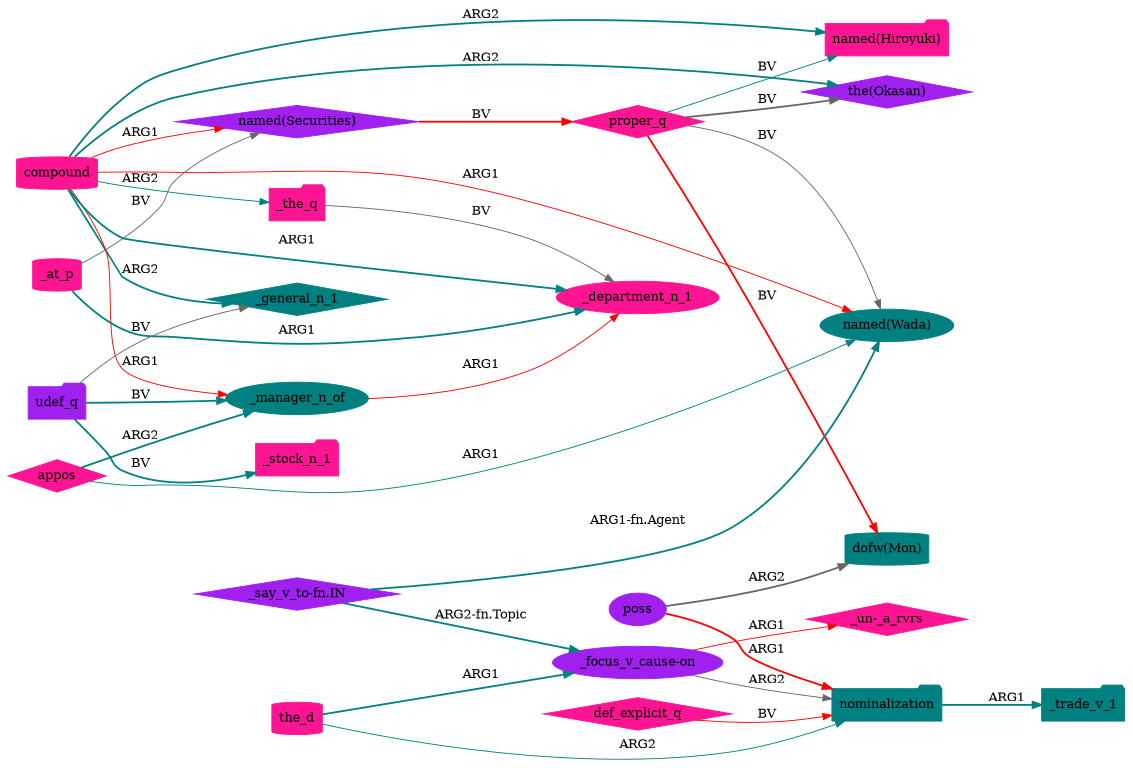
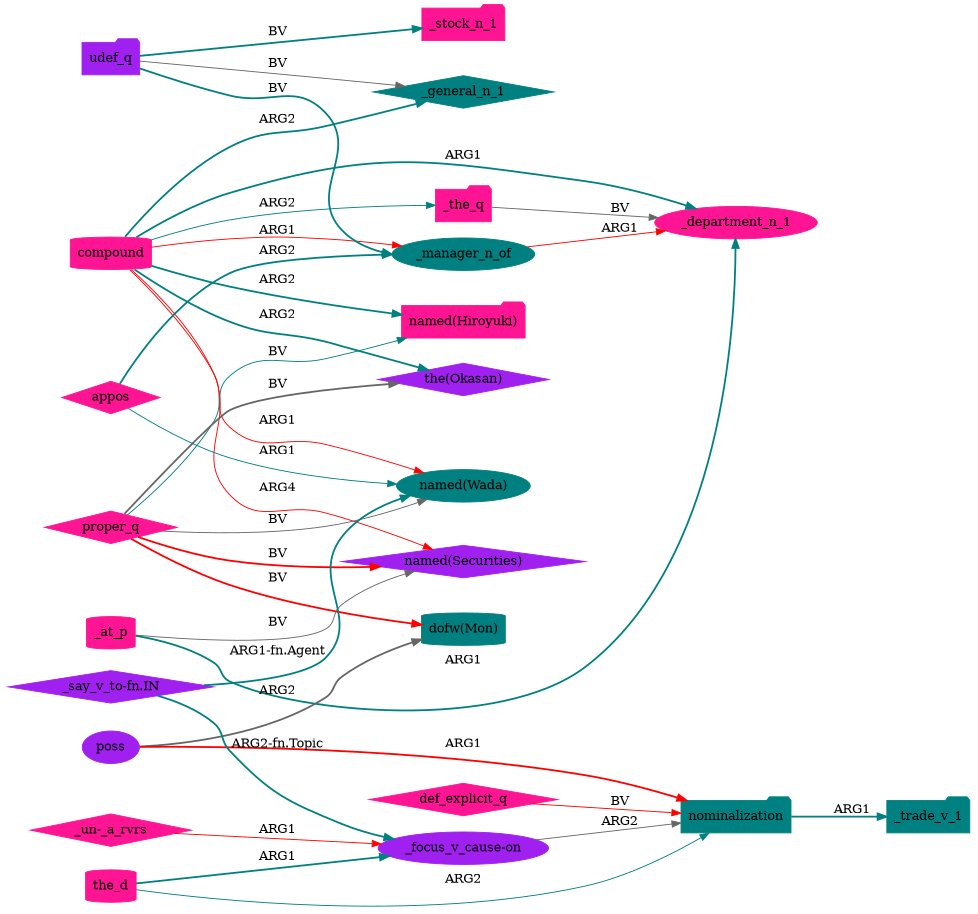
(491, 122) -> (253, 563)
(141, 133) -> (278, 488)
(760, 637) -> (274, 838)
